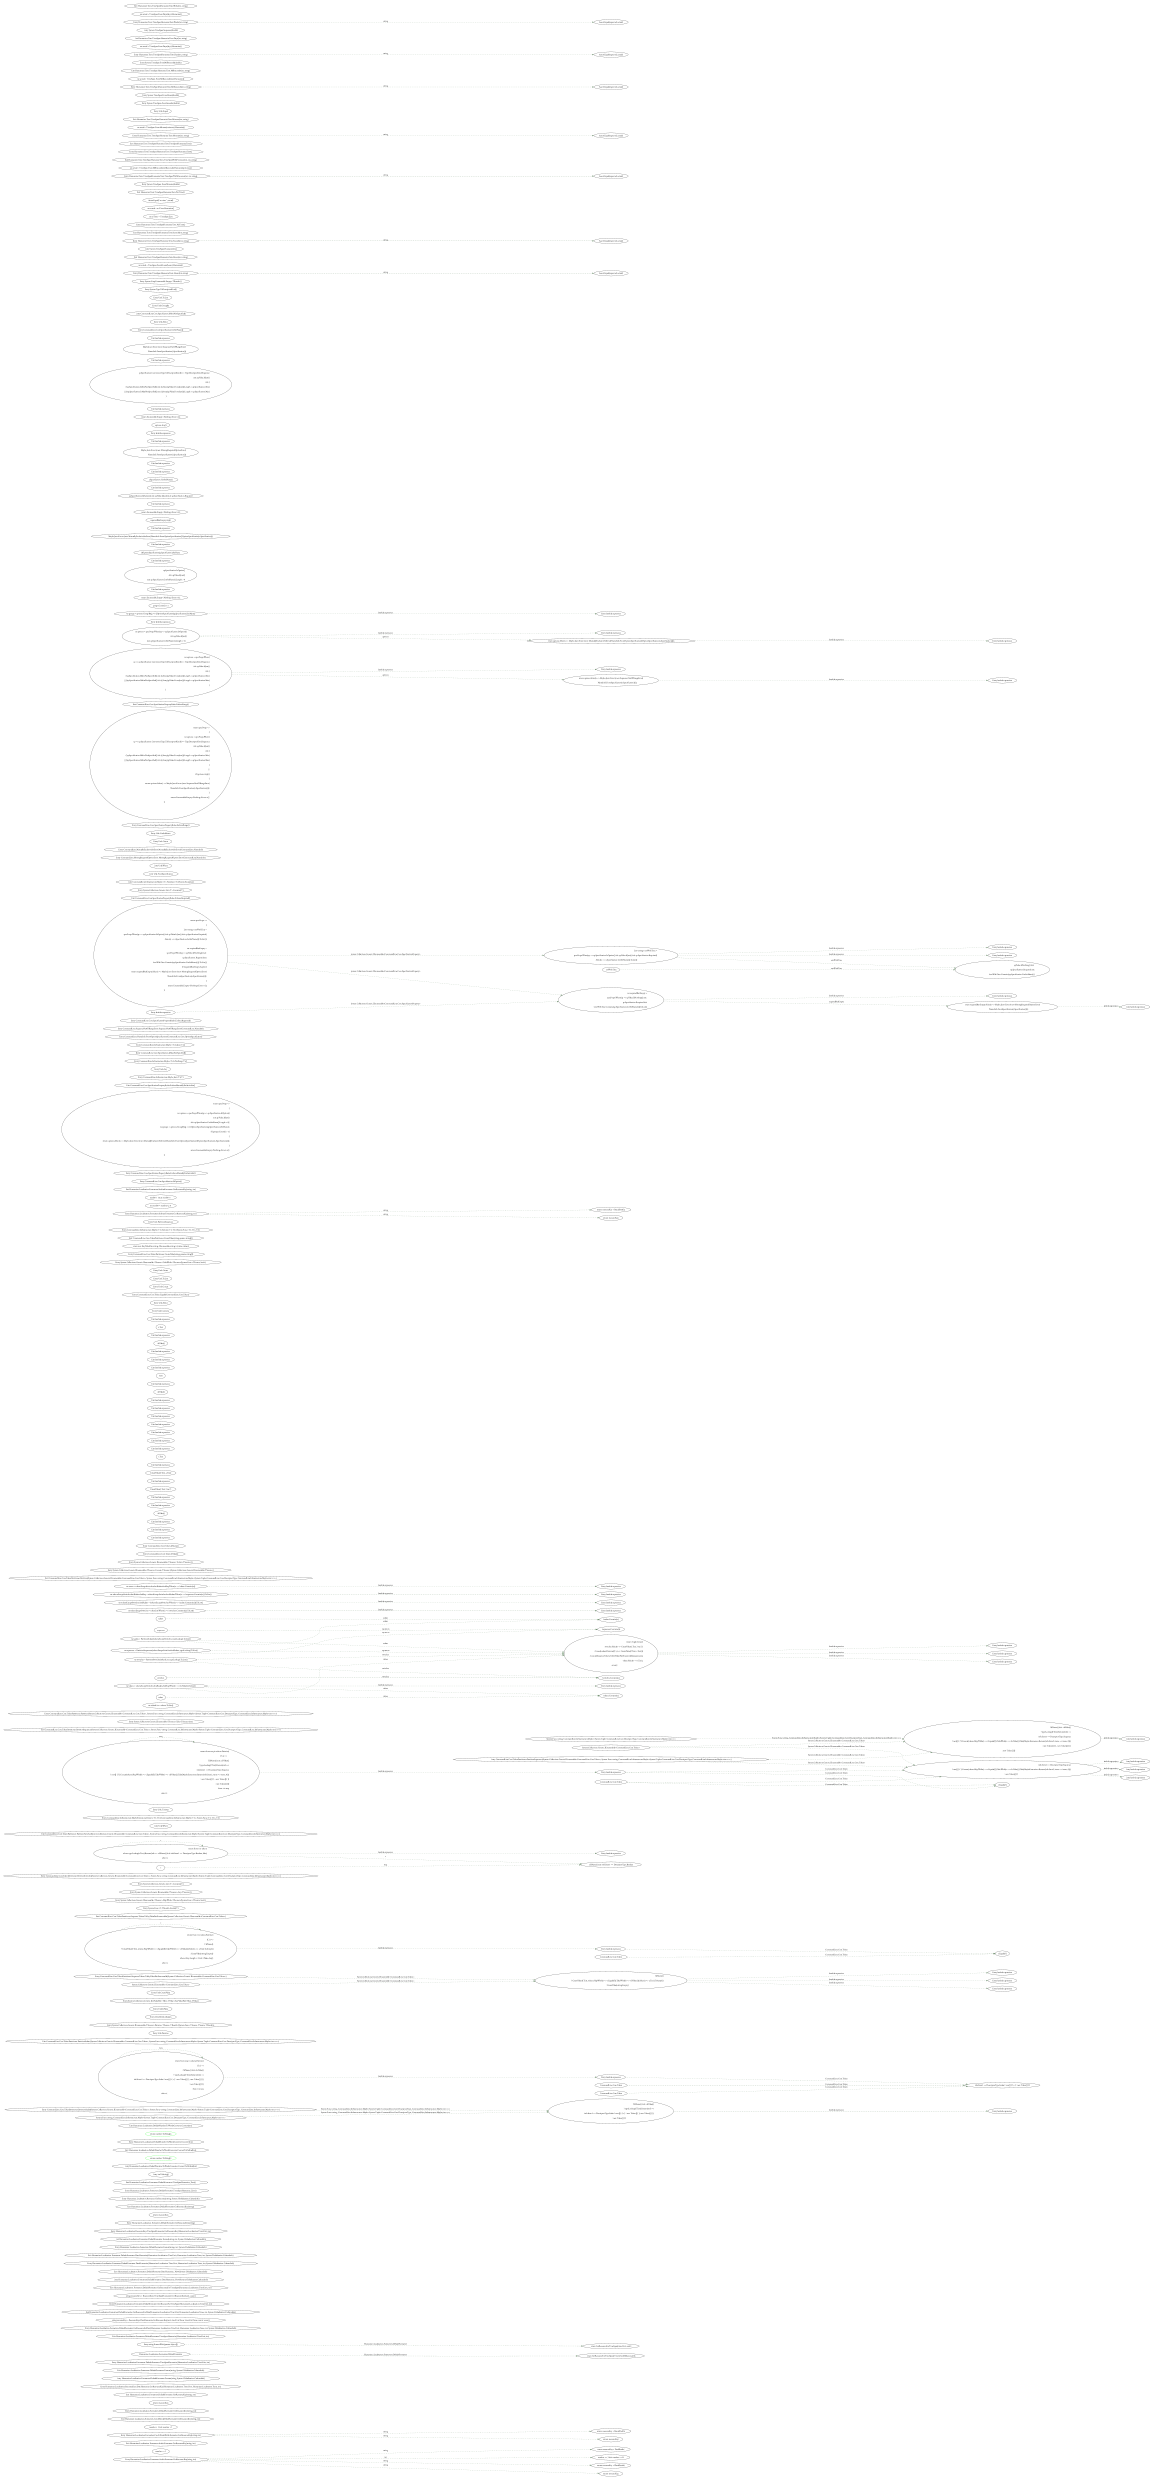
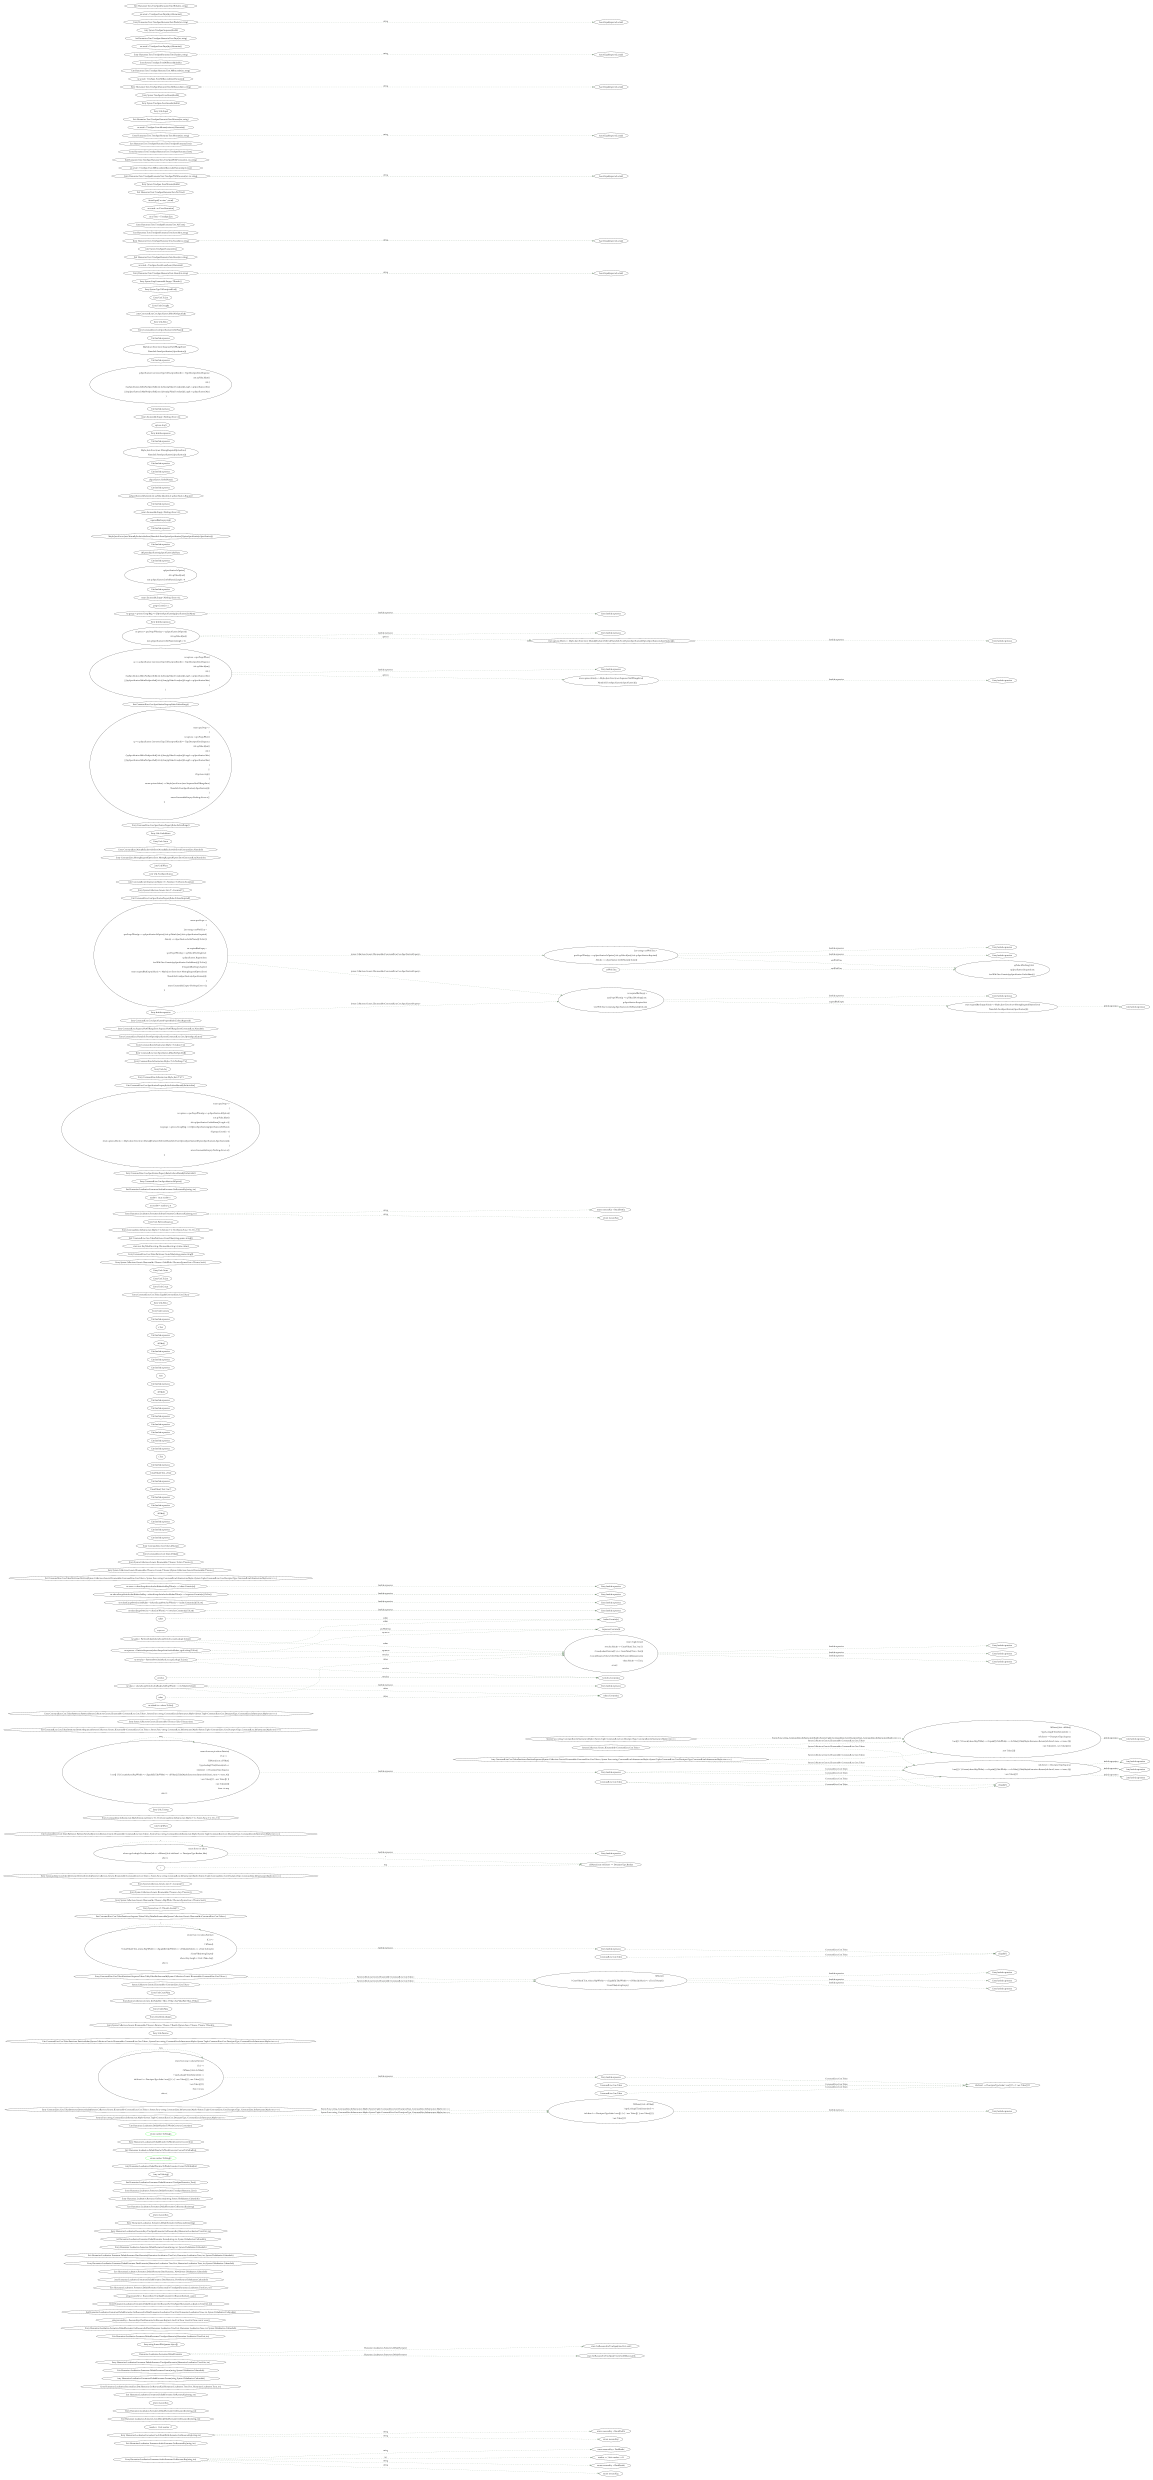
(386, 1629) -> (386, 1629)
(383, 2345) -> (386, 2350)
(161, 2451) -> none
